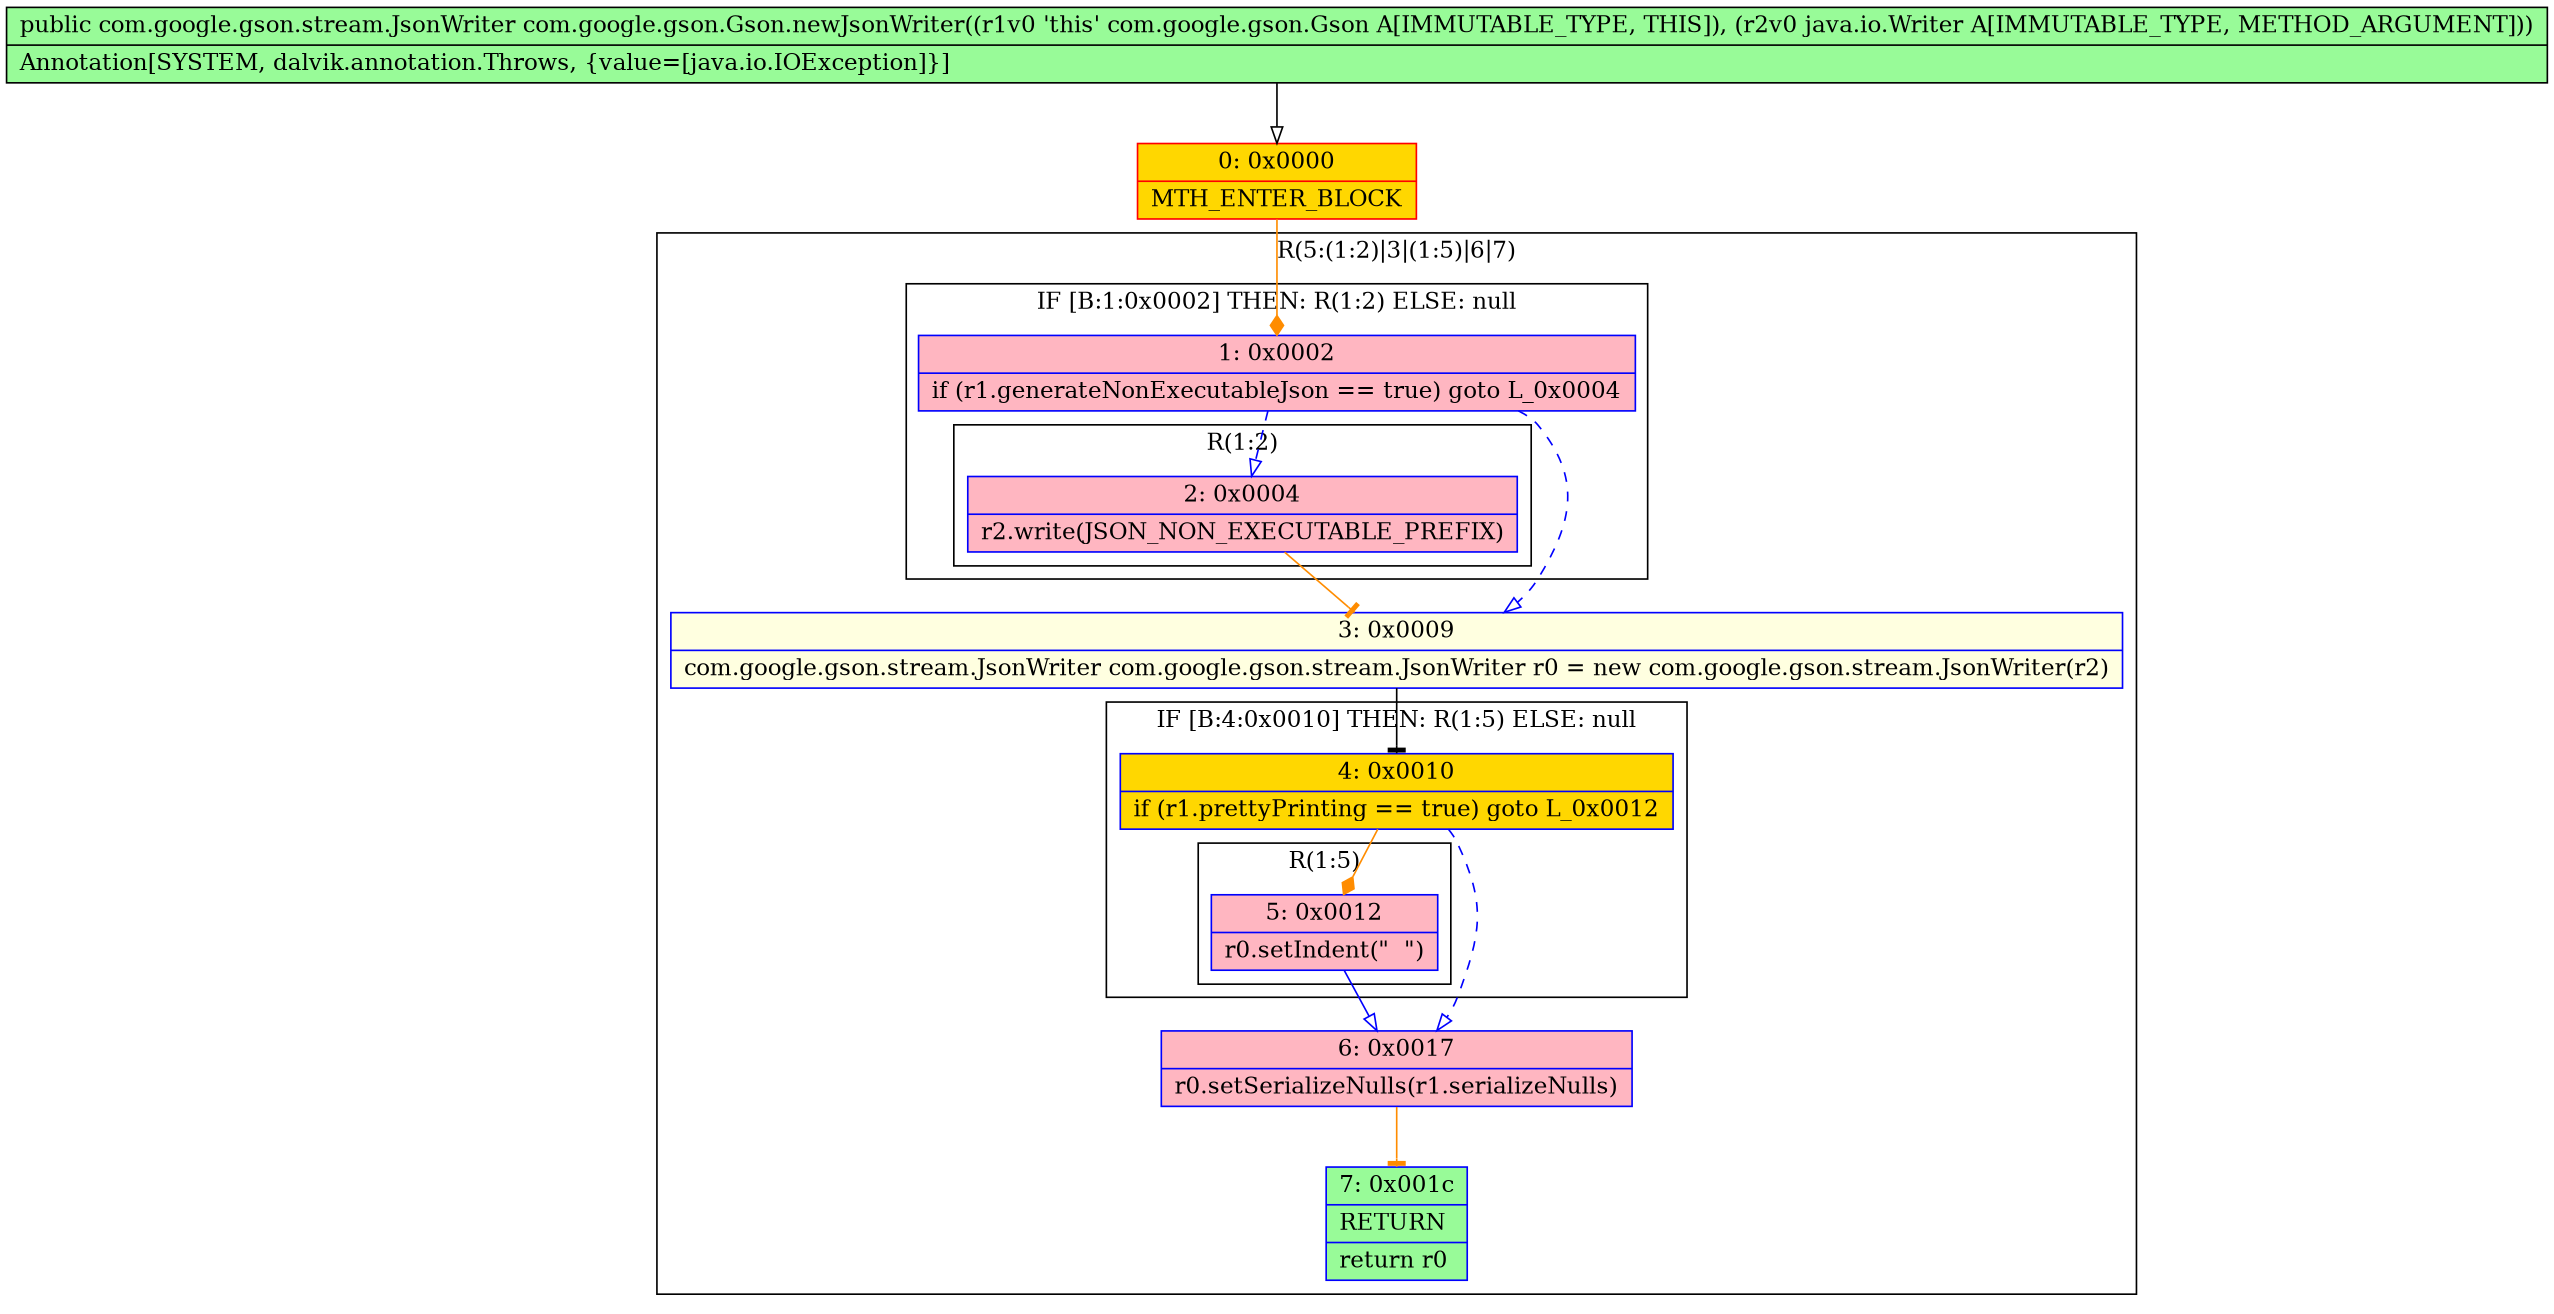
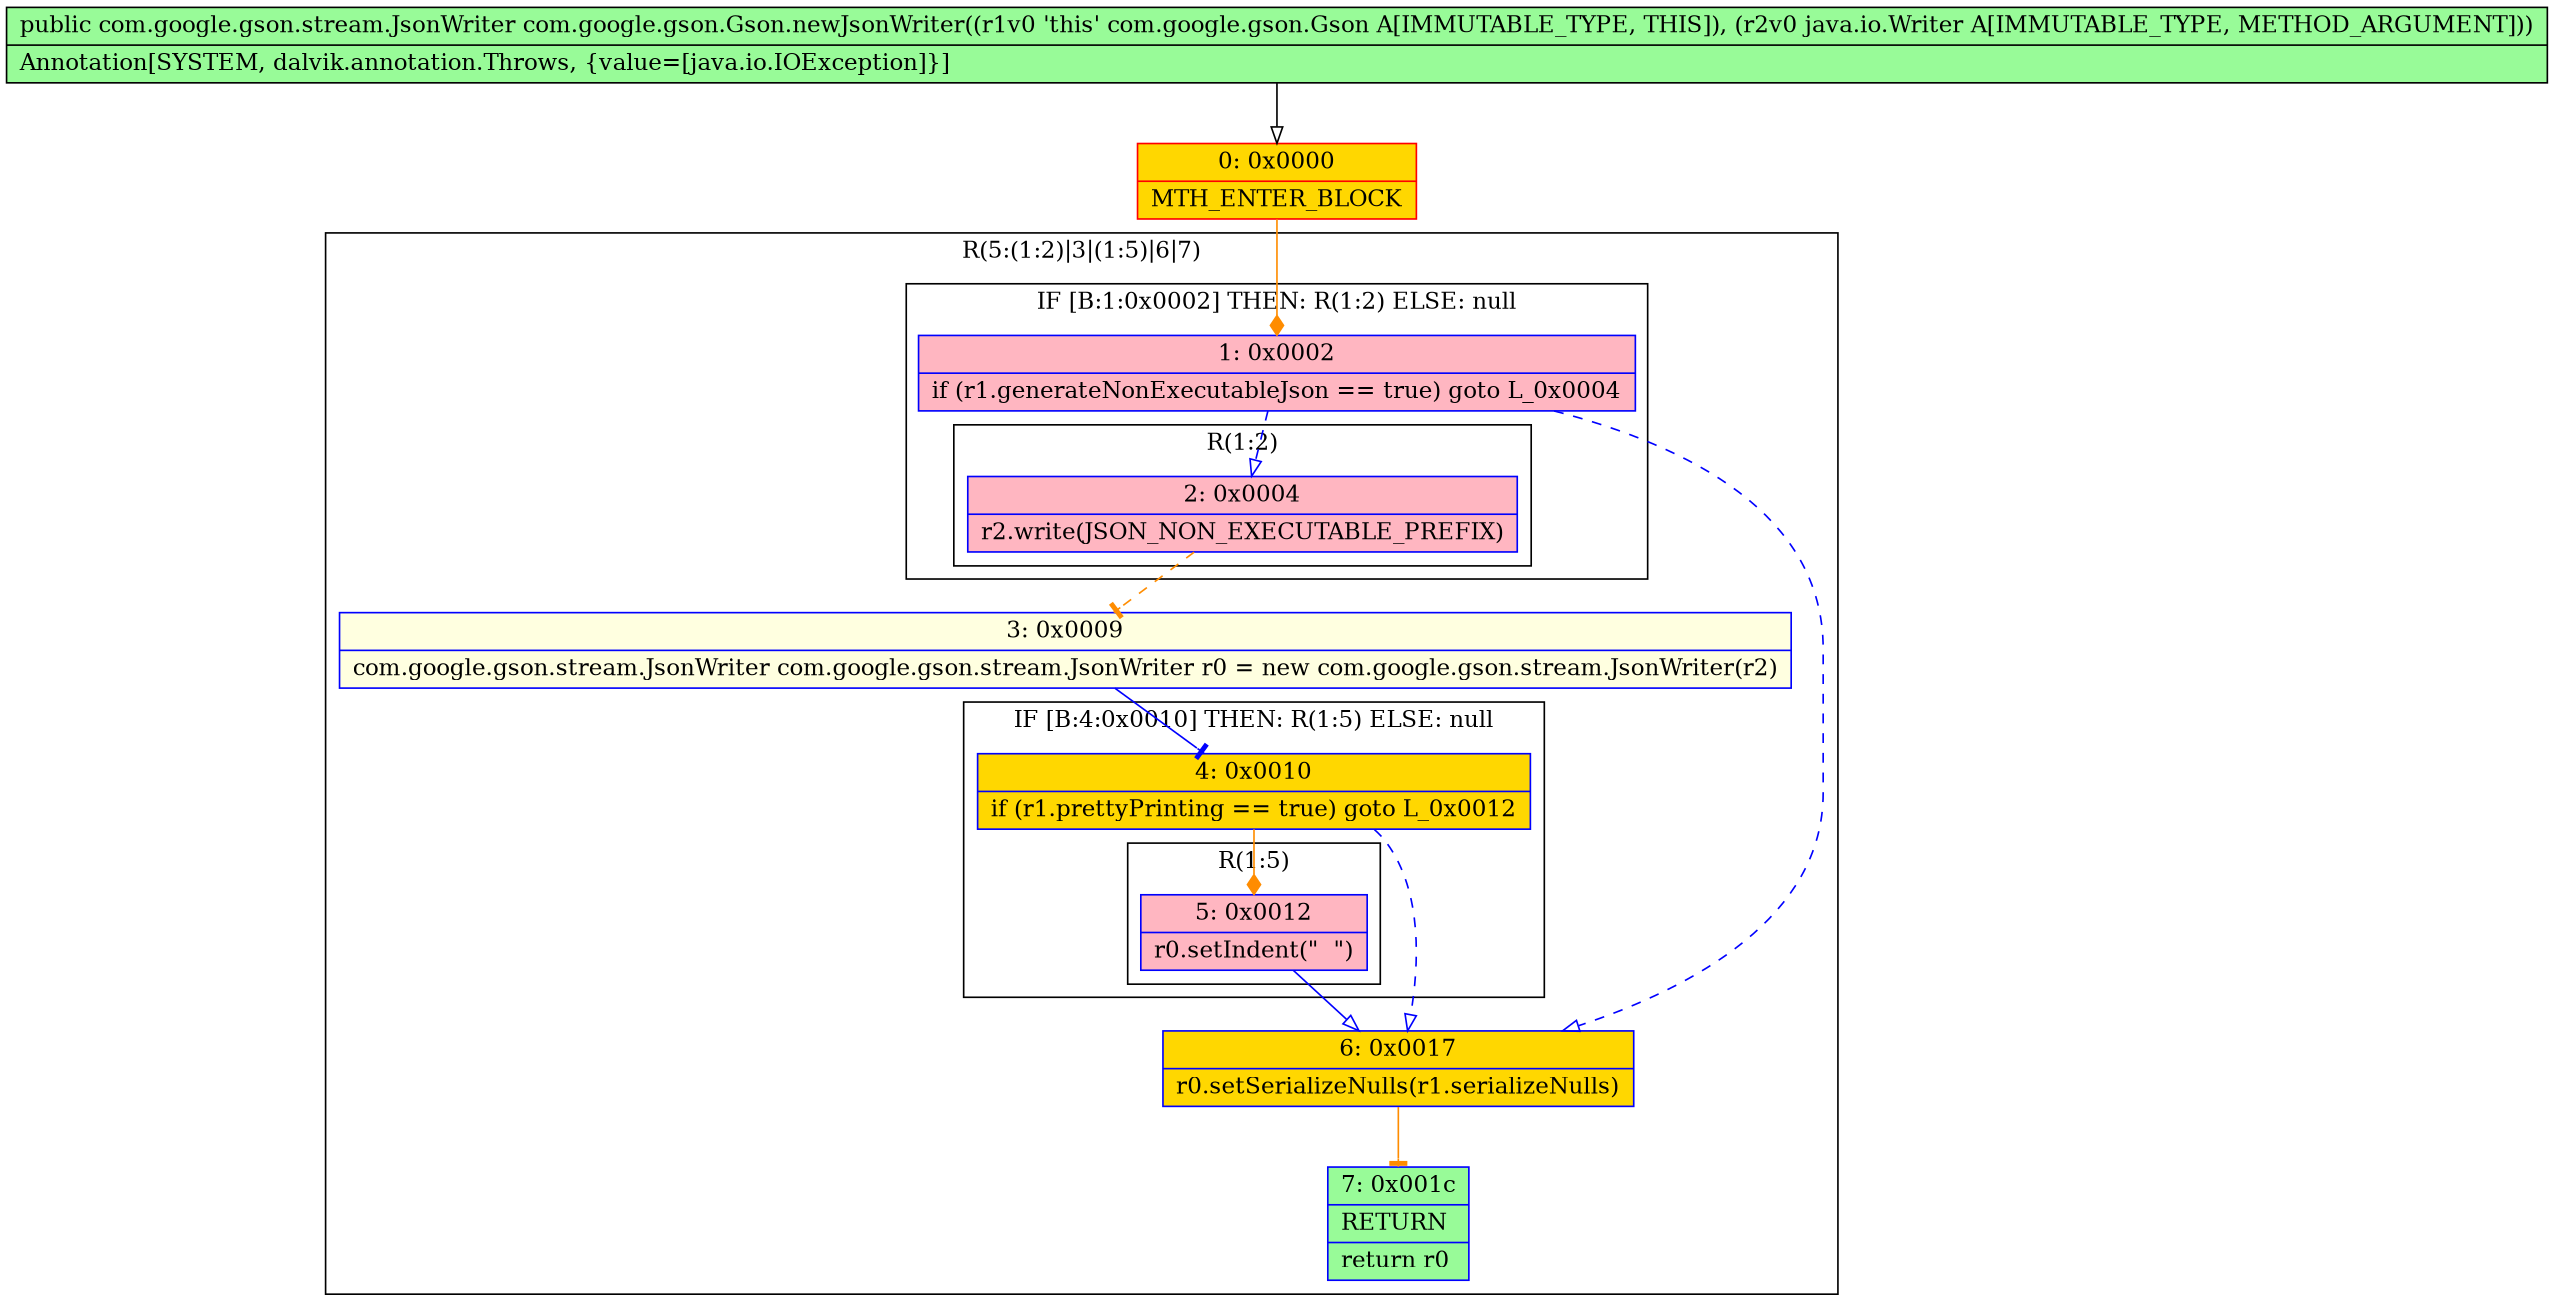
(1567, 505) -> (1823, 707)
(1328, 589) -> (1145, 589)
(1397, 717) -> (1156, 718)
(1397, 1069) -> (1398, 1069)
